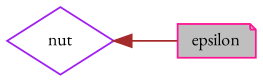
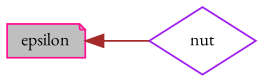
(155, 41) -> (126, 41)
